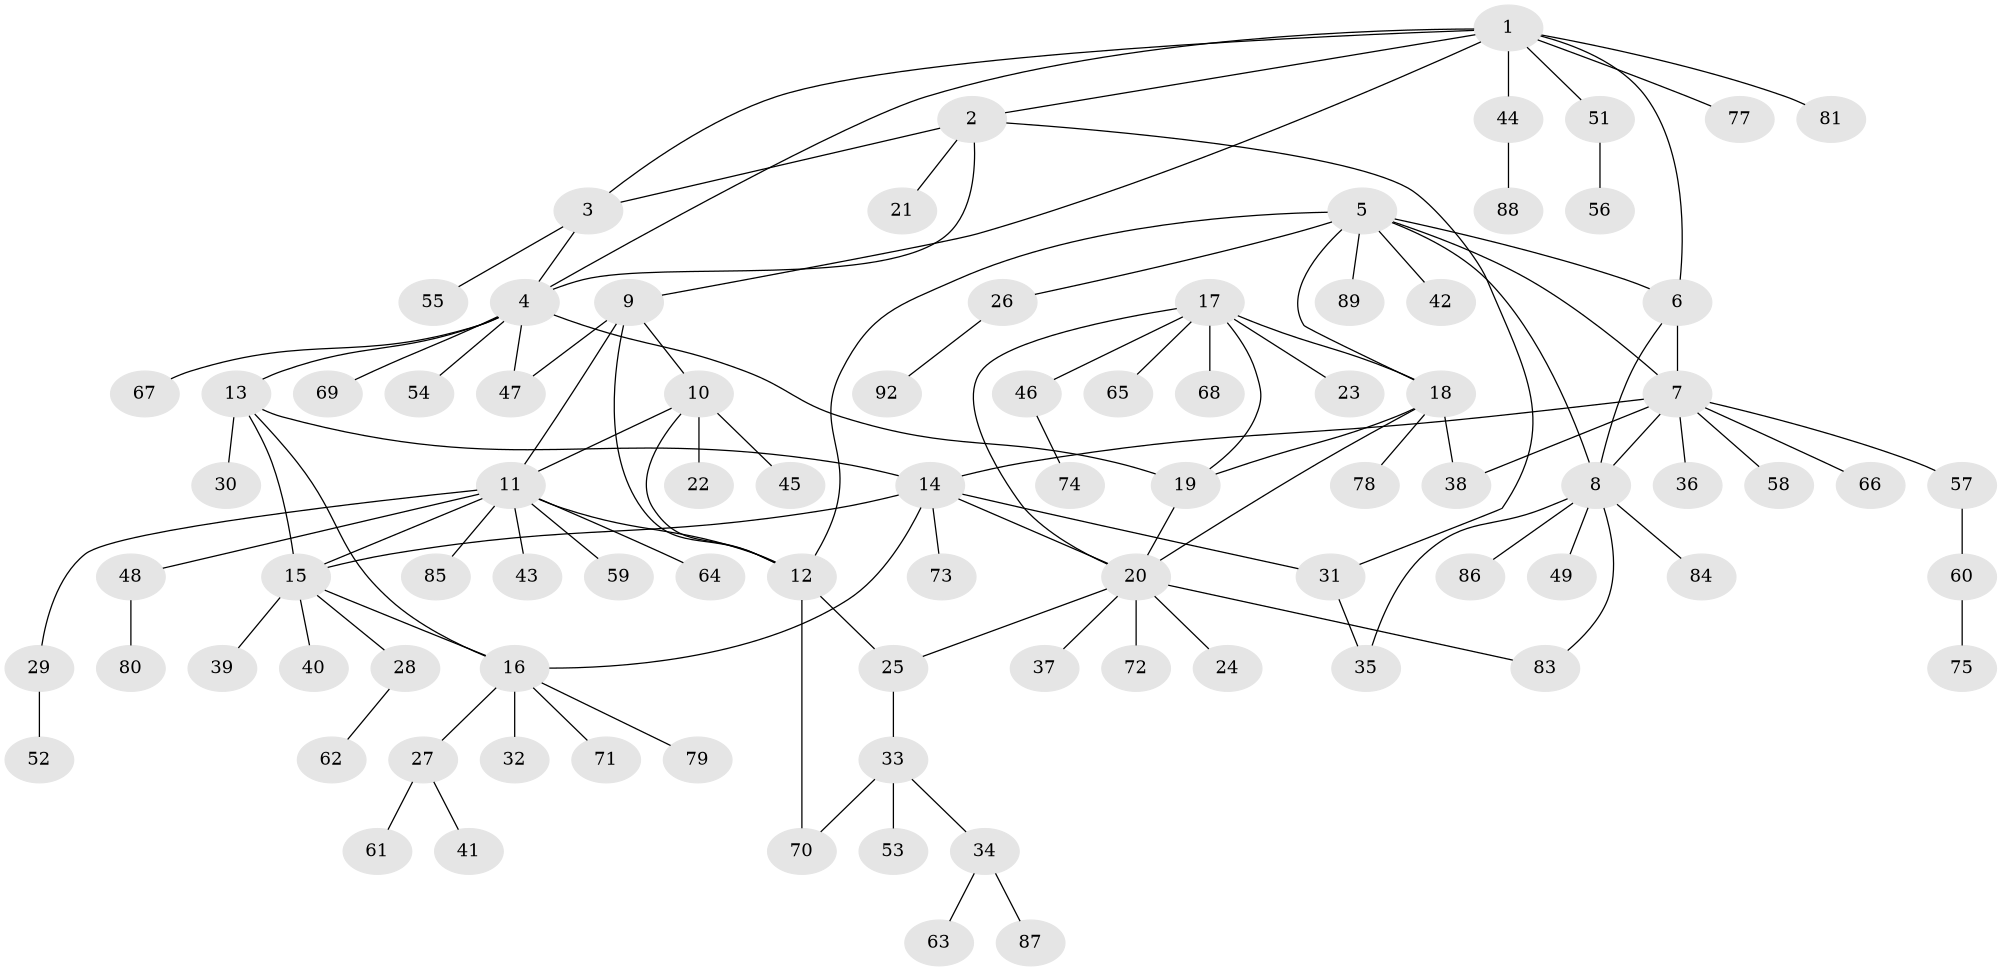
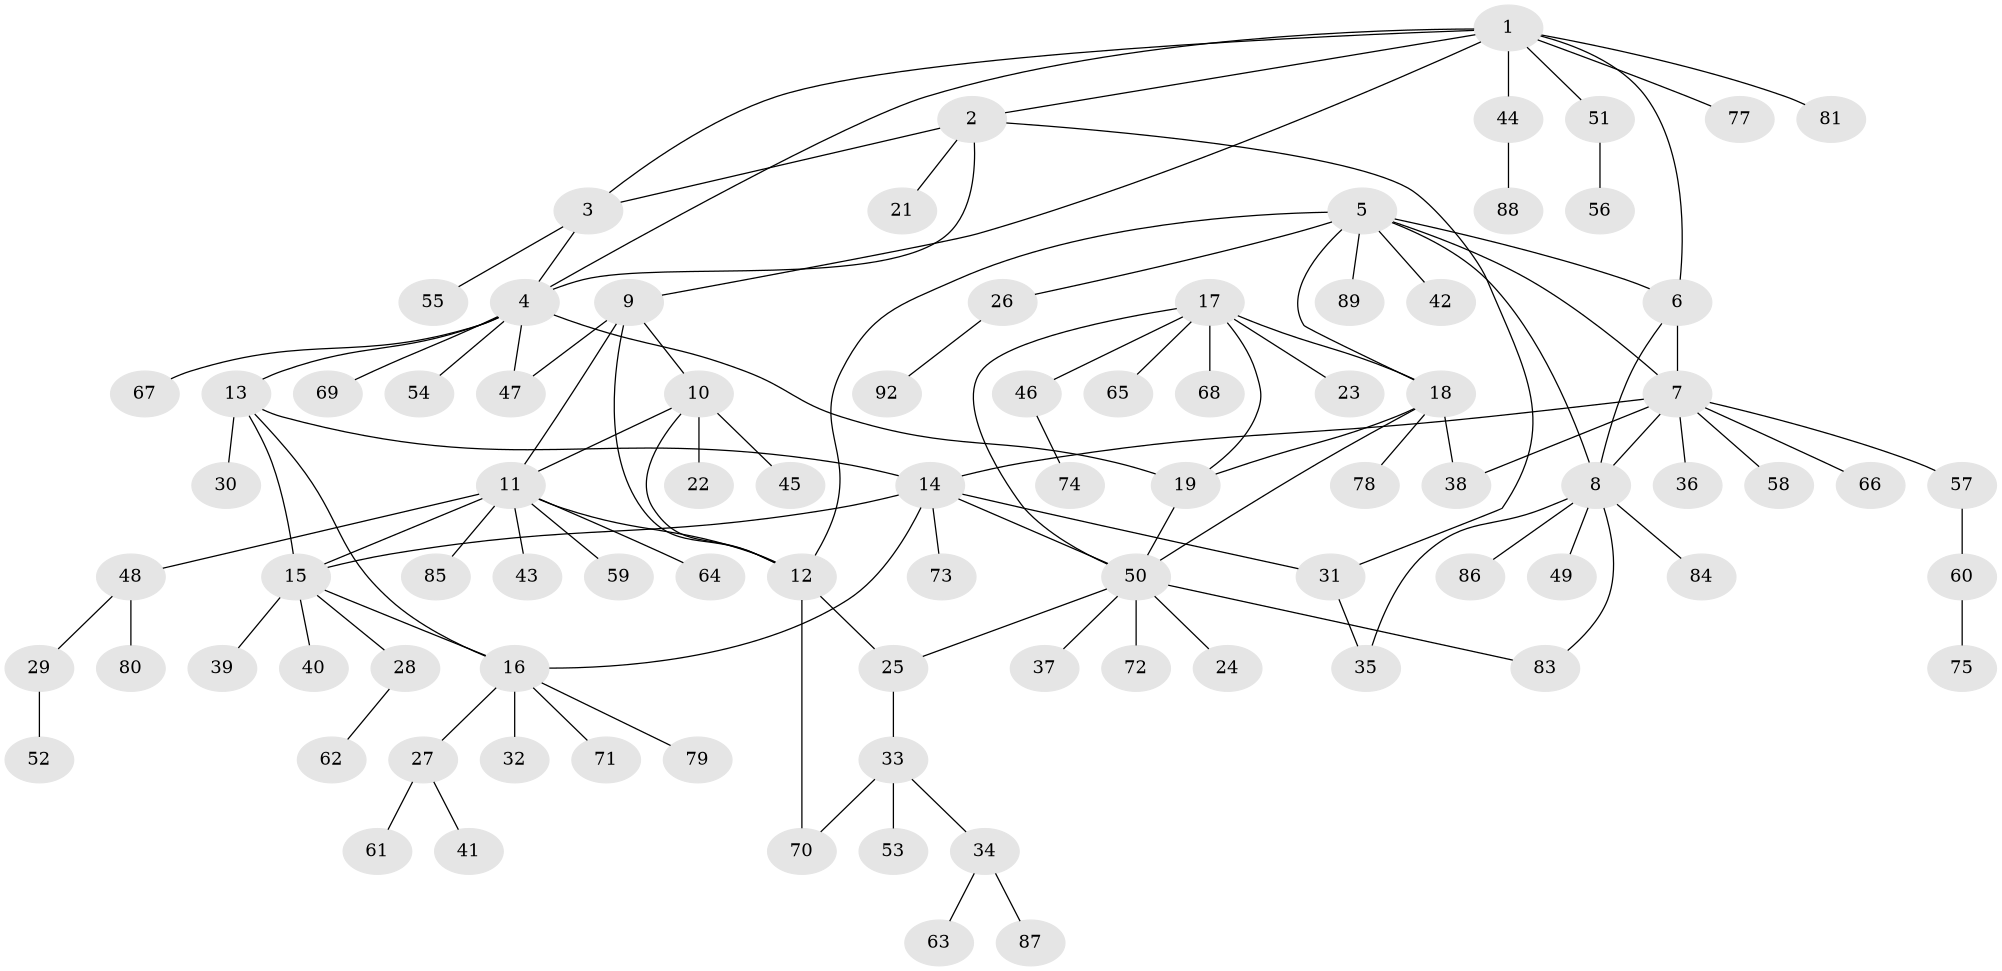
(228, 521) -> (85, 623)
(1136, 577) -> (1136, 577)
